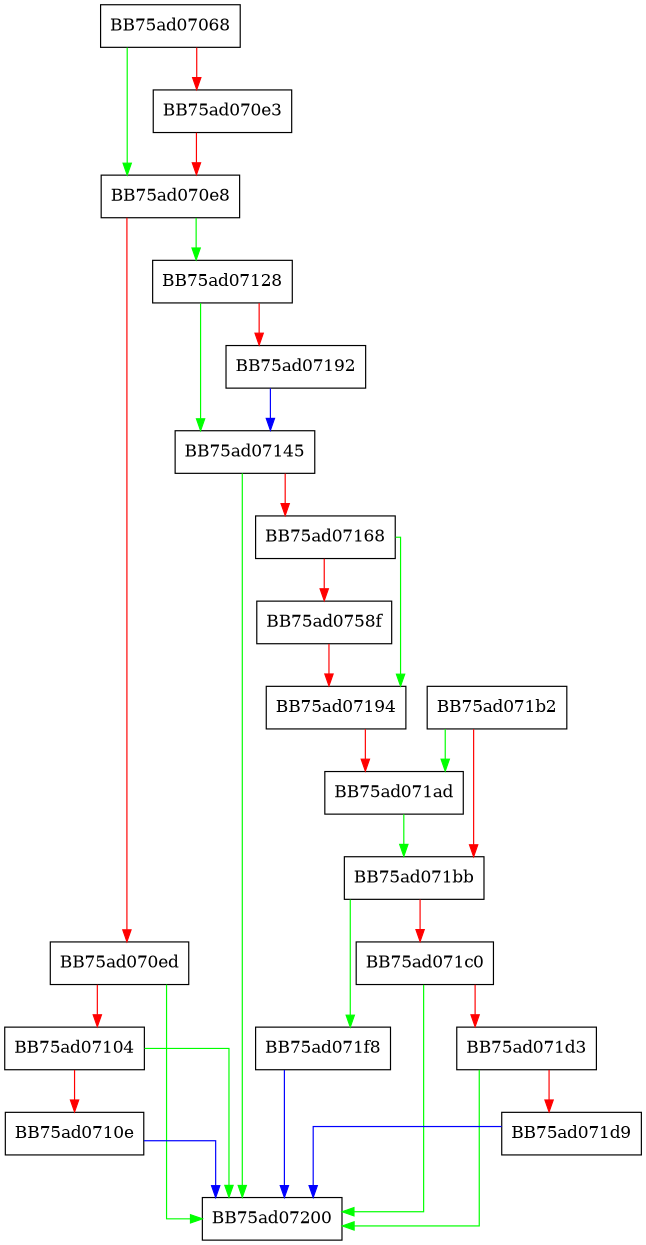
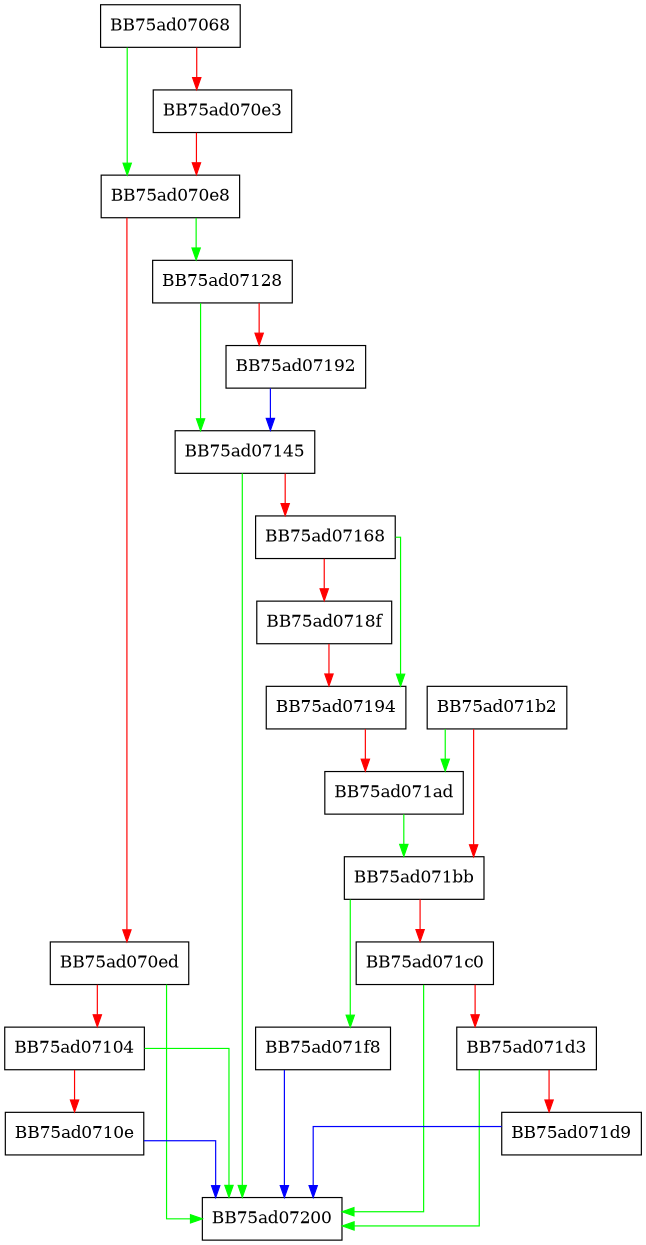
(324, 622) -> (324, 622)
